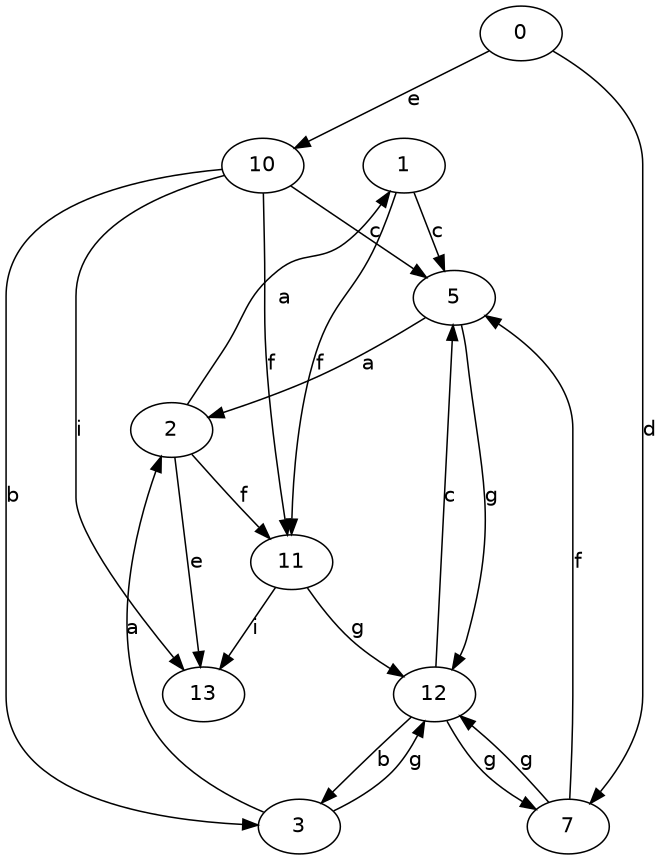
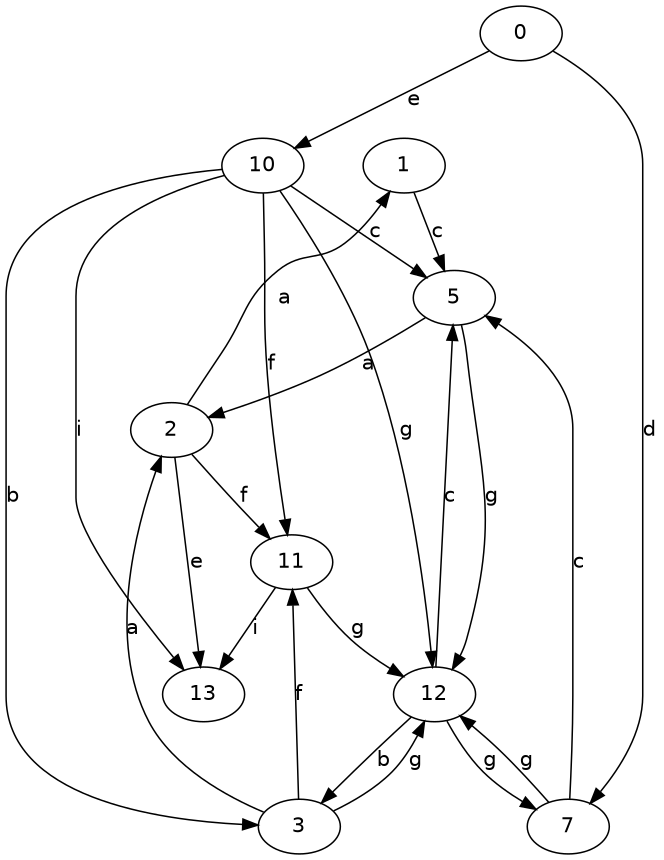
(318, 347) -> (296, 702)
none -> (388, 410)
(579, 562) -> (579, 562)
